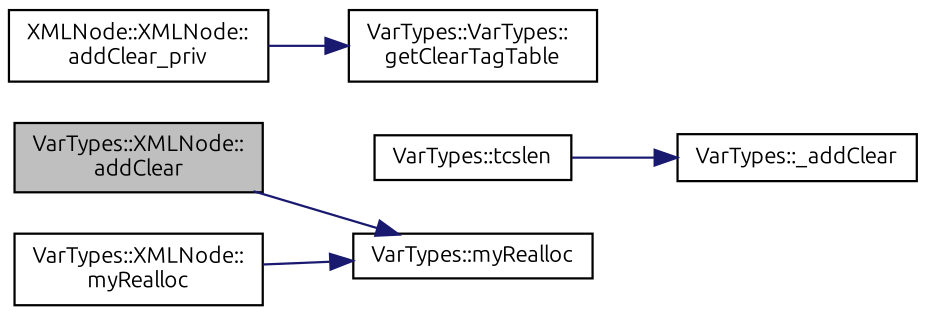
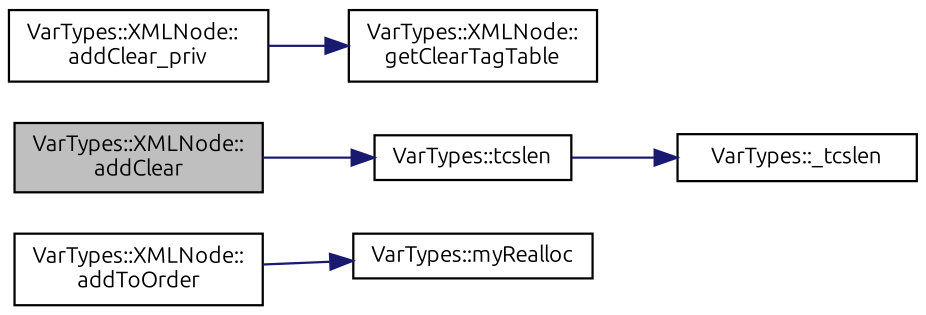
(139, 46) -> (139, 46)
(473, 46) -> (473, 46)
(797, 158) -> (797, 158)
(315, 210) -> (307, 158)
(139, 269) -> (139, 269)
